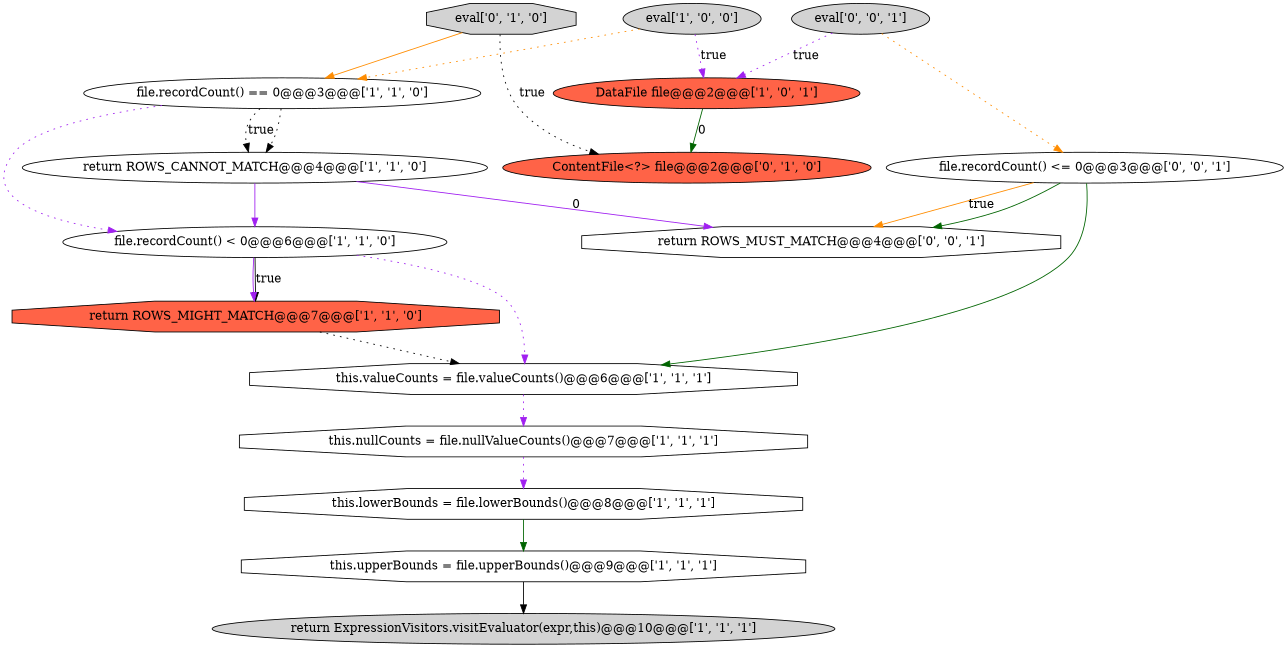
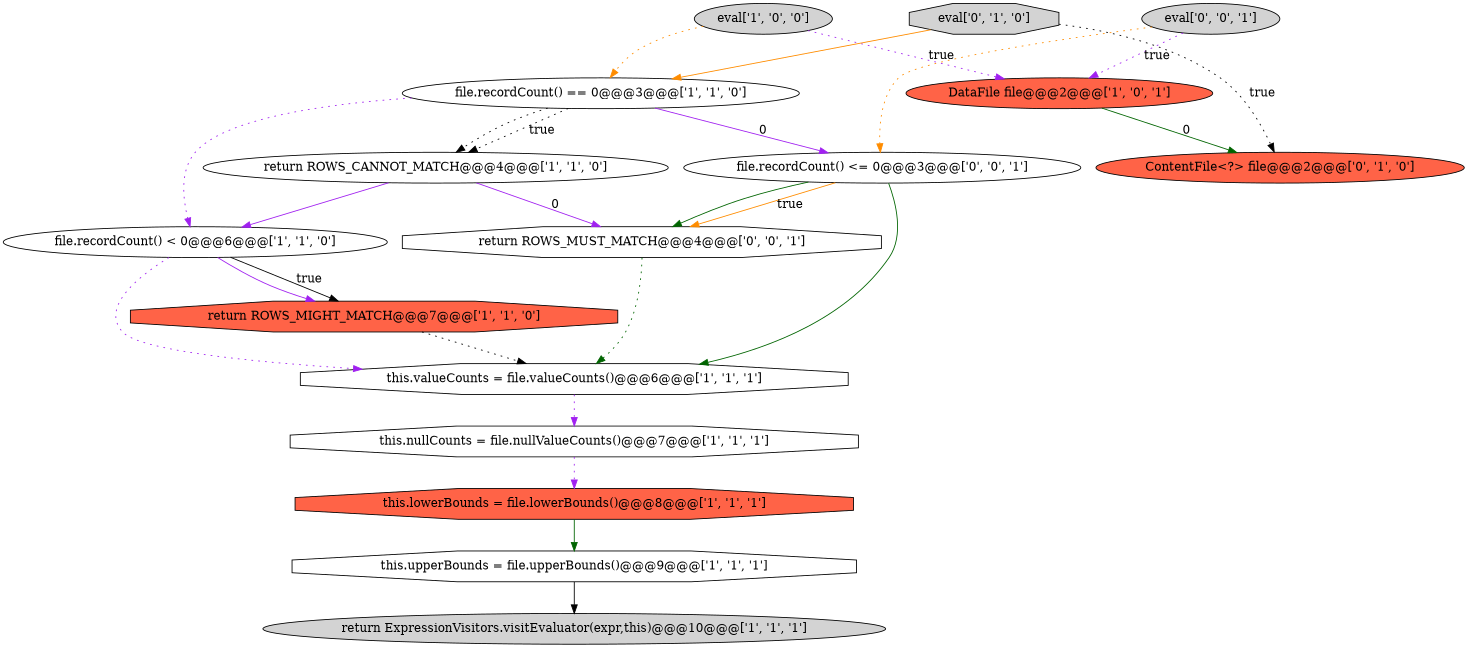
none -> (737, 129)
none -> (634, 313)
(524, 504) -> (574, 504)
